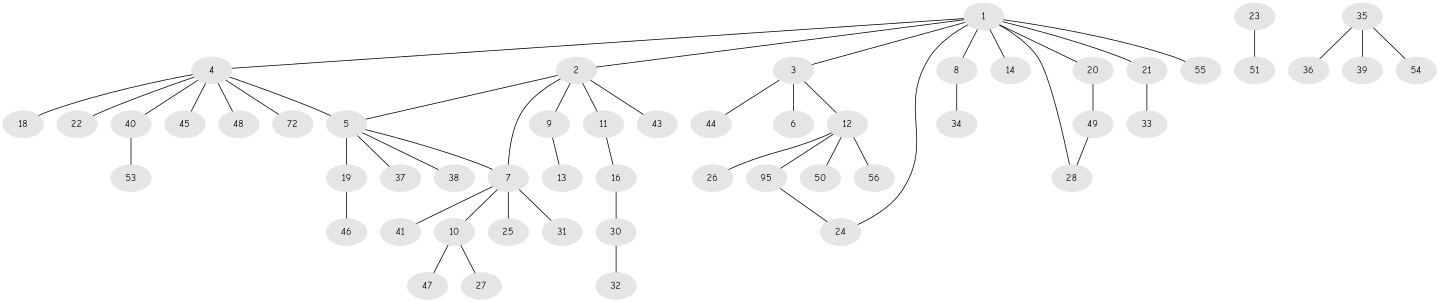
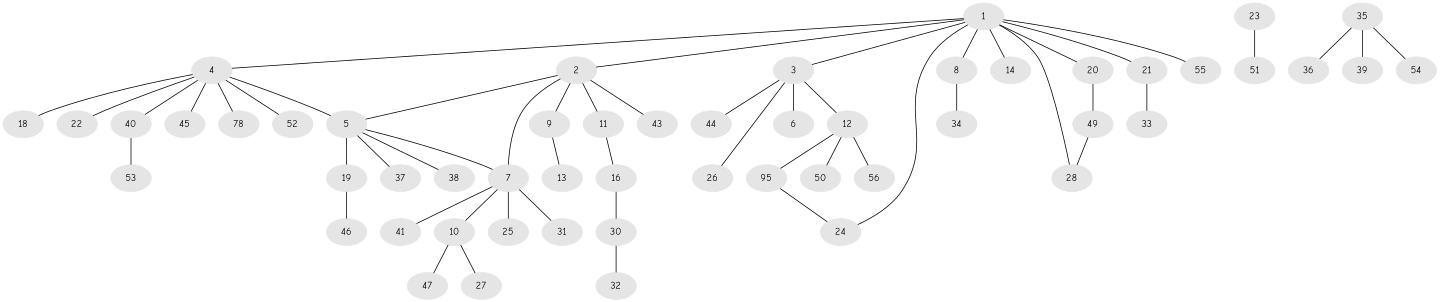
(239, 124) -> (239, 124)
(293, 124) -> (293, 124)
(780, 151) -> (753, 124)
